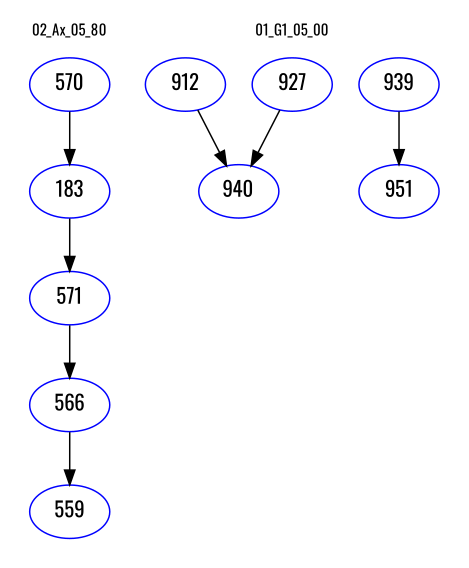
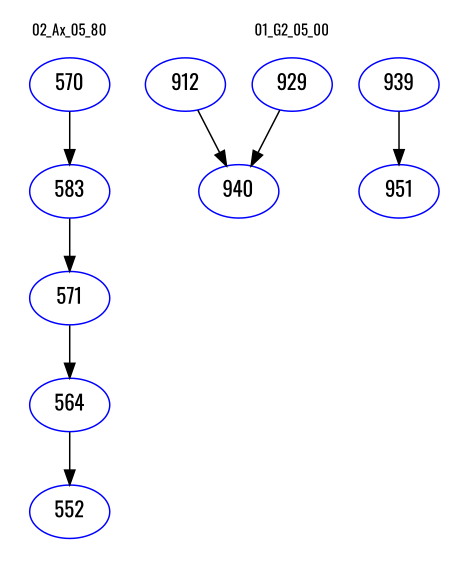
(292, 32) -> (292, 32)
(292, 85) -> (292, 85)
(70, 191) -> (70, 191)
(70, 405) -> (70, 405)
(70, 512) -> (70, 512)
